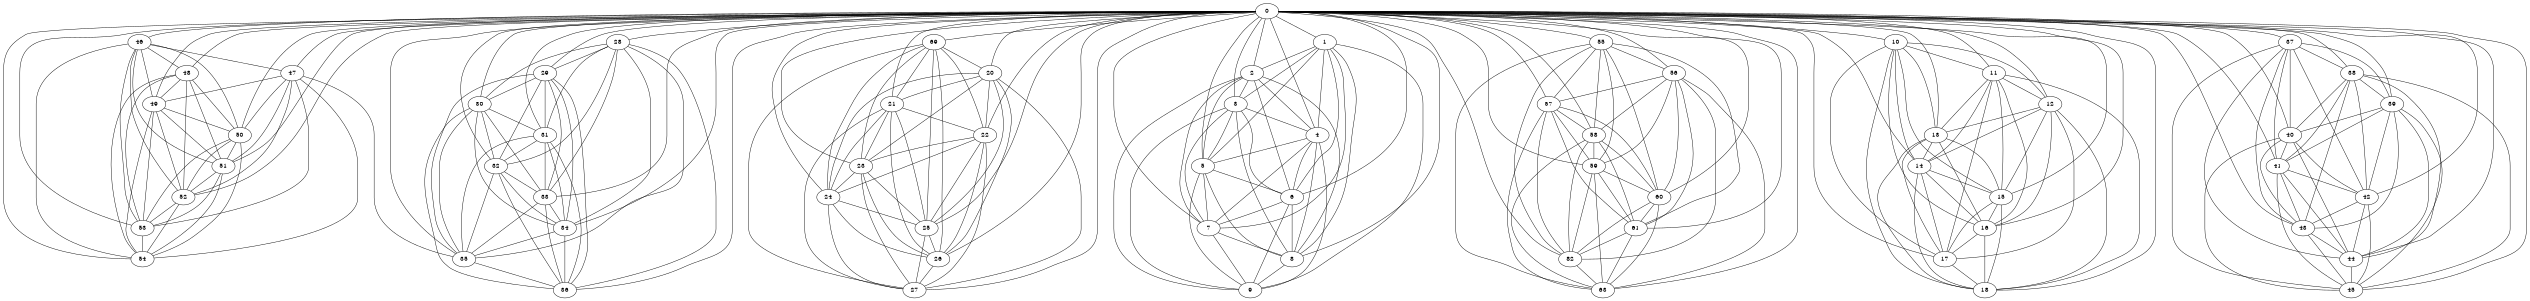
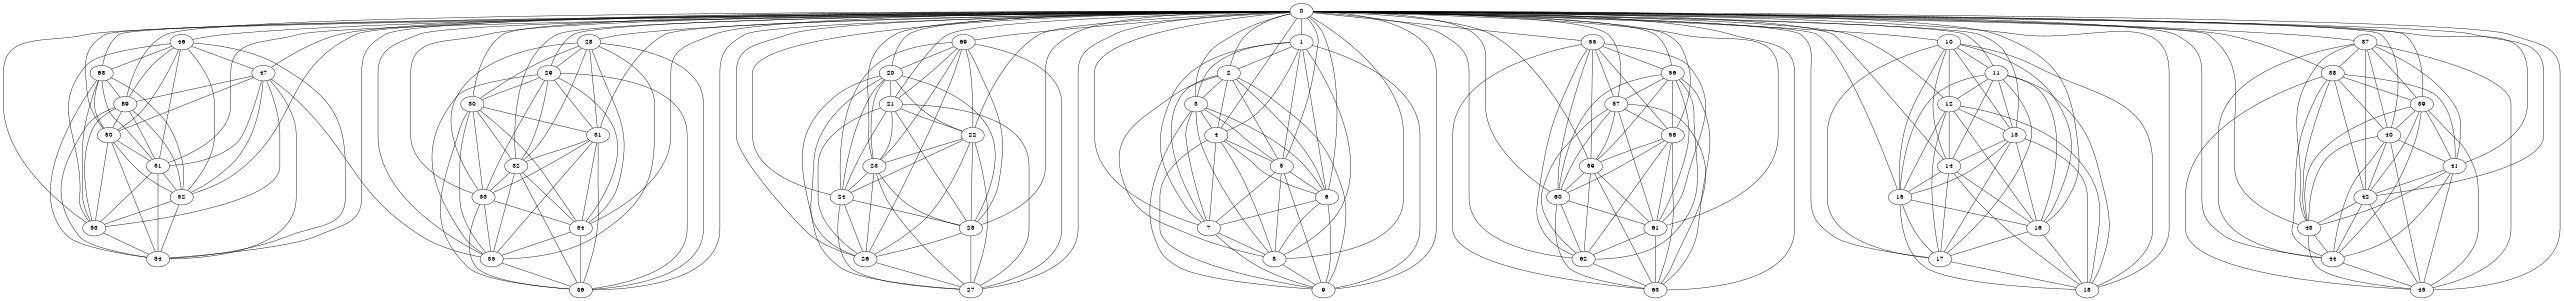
(187, 73) -> (102, 73)
(154, 104) -> (125, 104)
none -> (1436, 139)
(1570, 259) -> (1584, 259)
